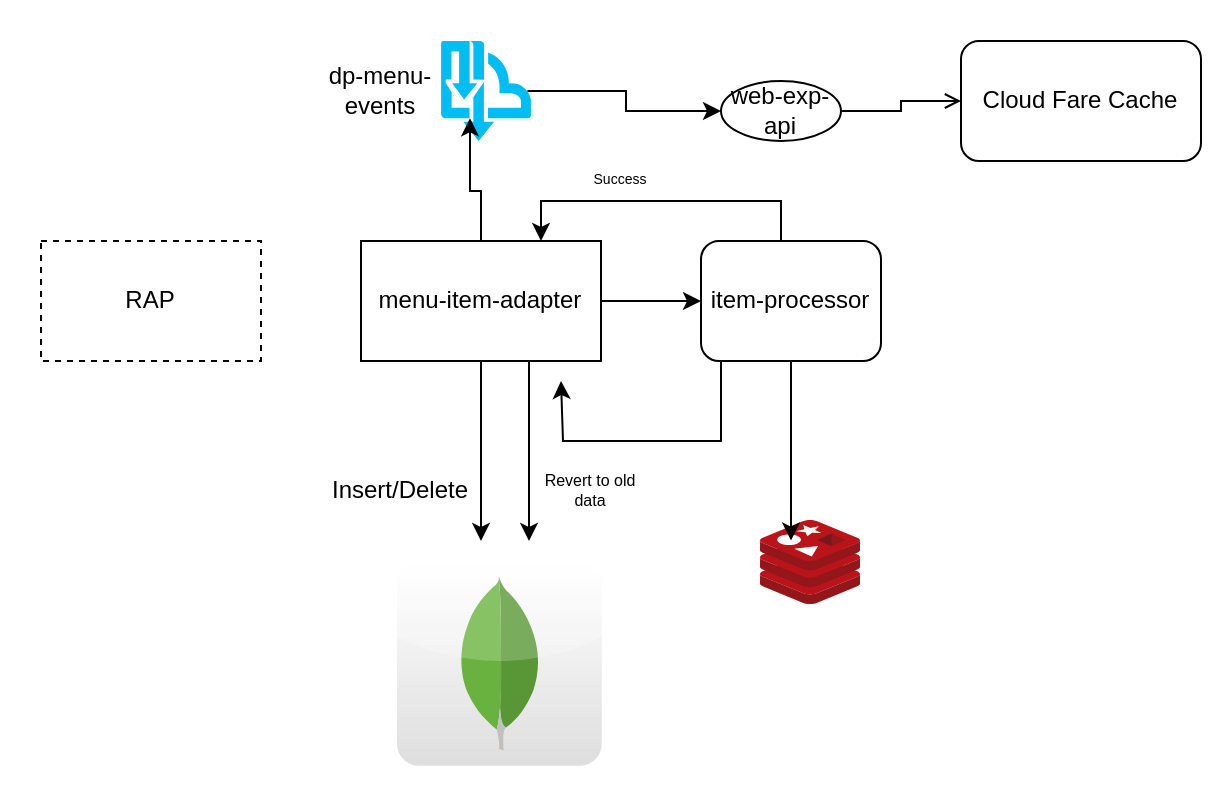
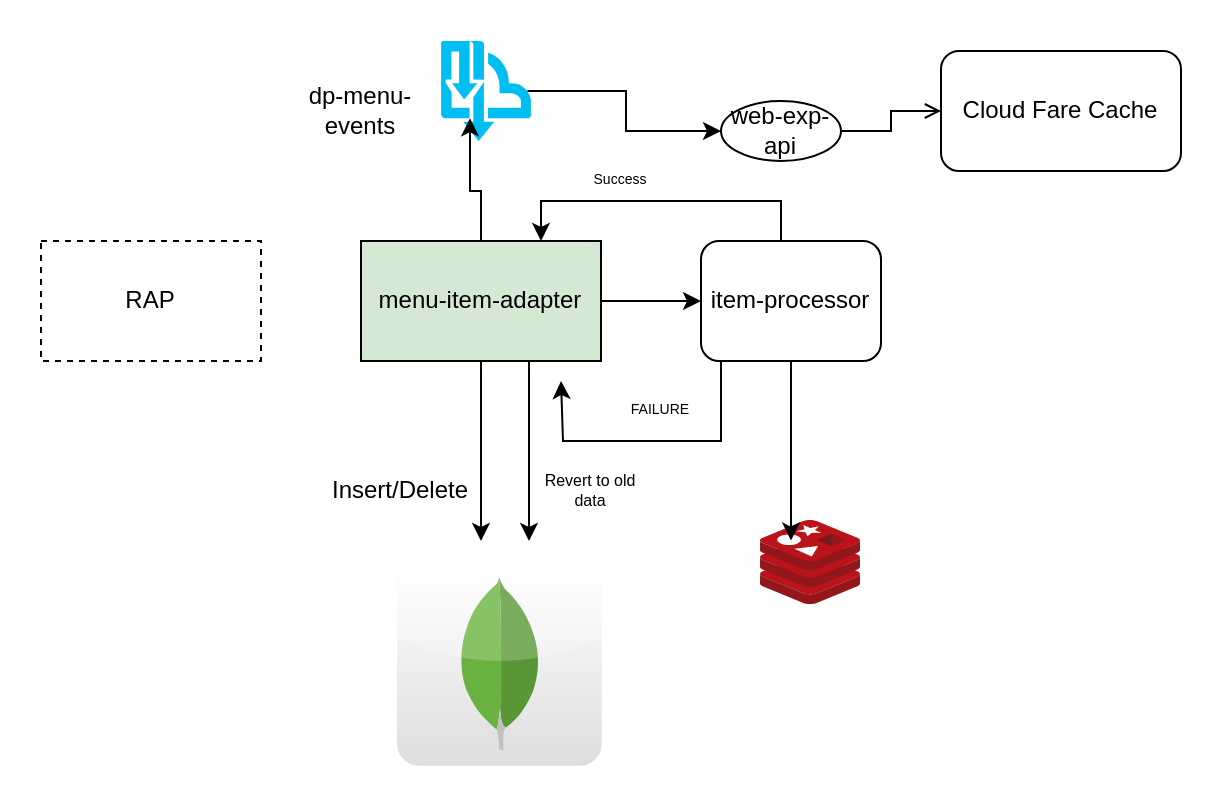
(381, 91) -> (361, 111)
(1081, 101) -> (1061, 111)
(781, 111) -> (781, 131)
(481, 301) -> (481, 301)
none -> (662, 411)
